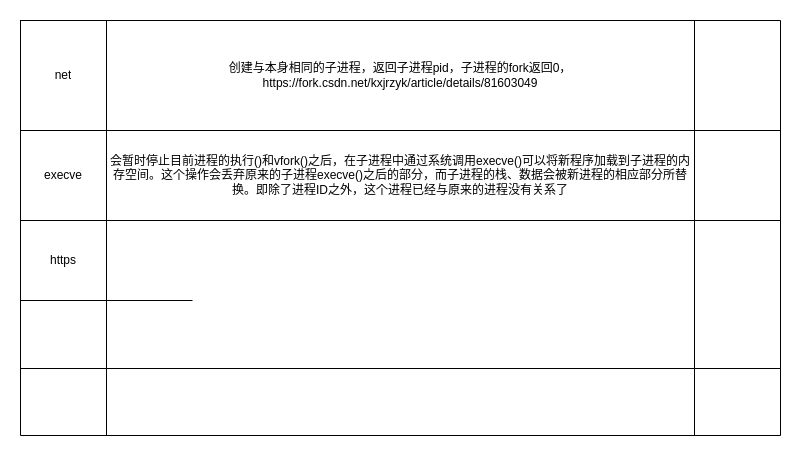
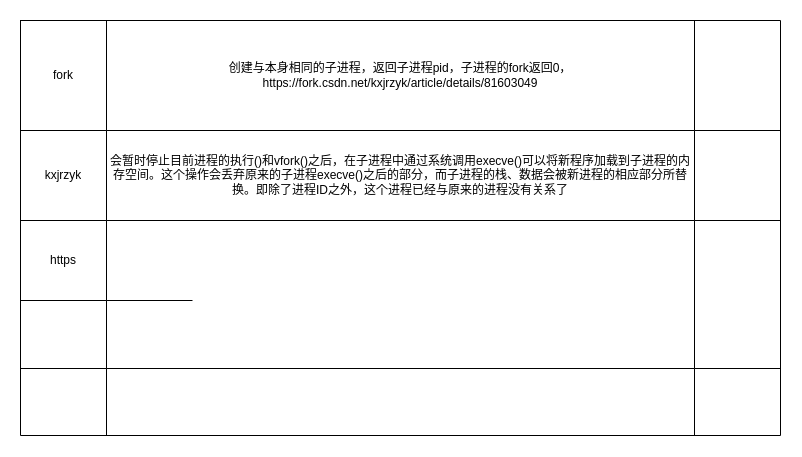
(64, 76) -> (64, 76)
(64, 176) -> (64, 176)
